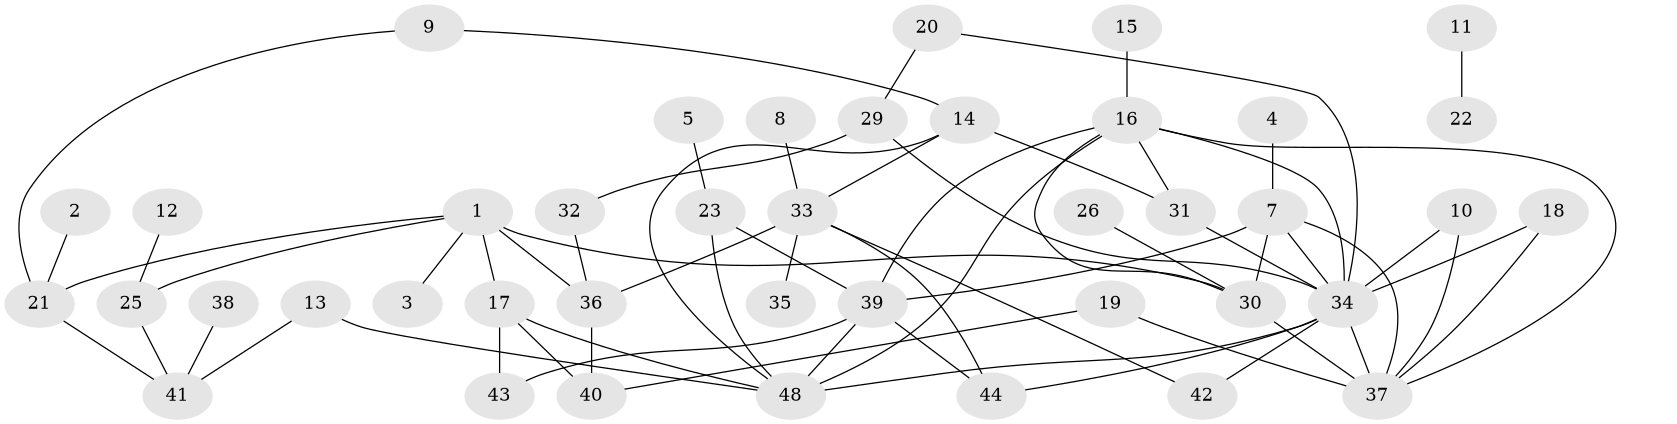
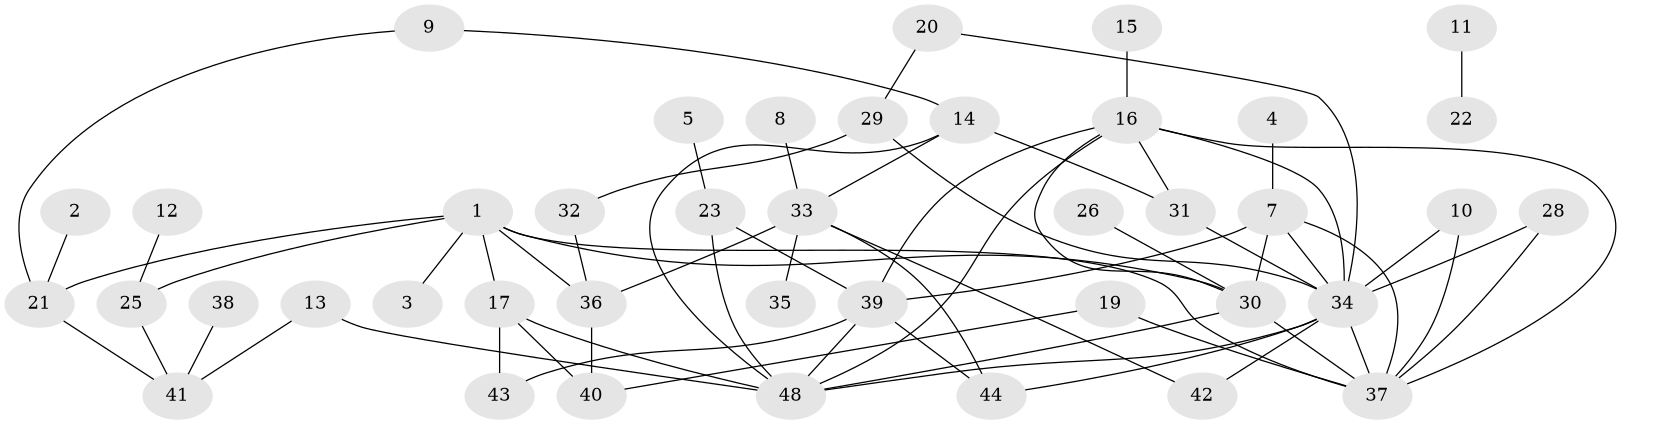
(1554, 212) -> (1554, 212)
none -> (853, 250)
none -> (1022, 354)
